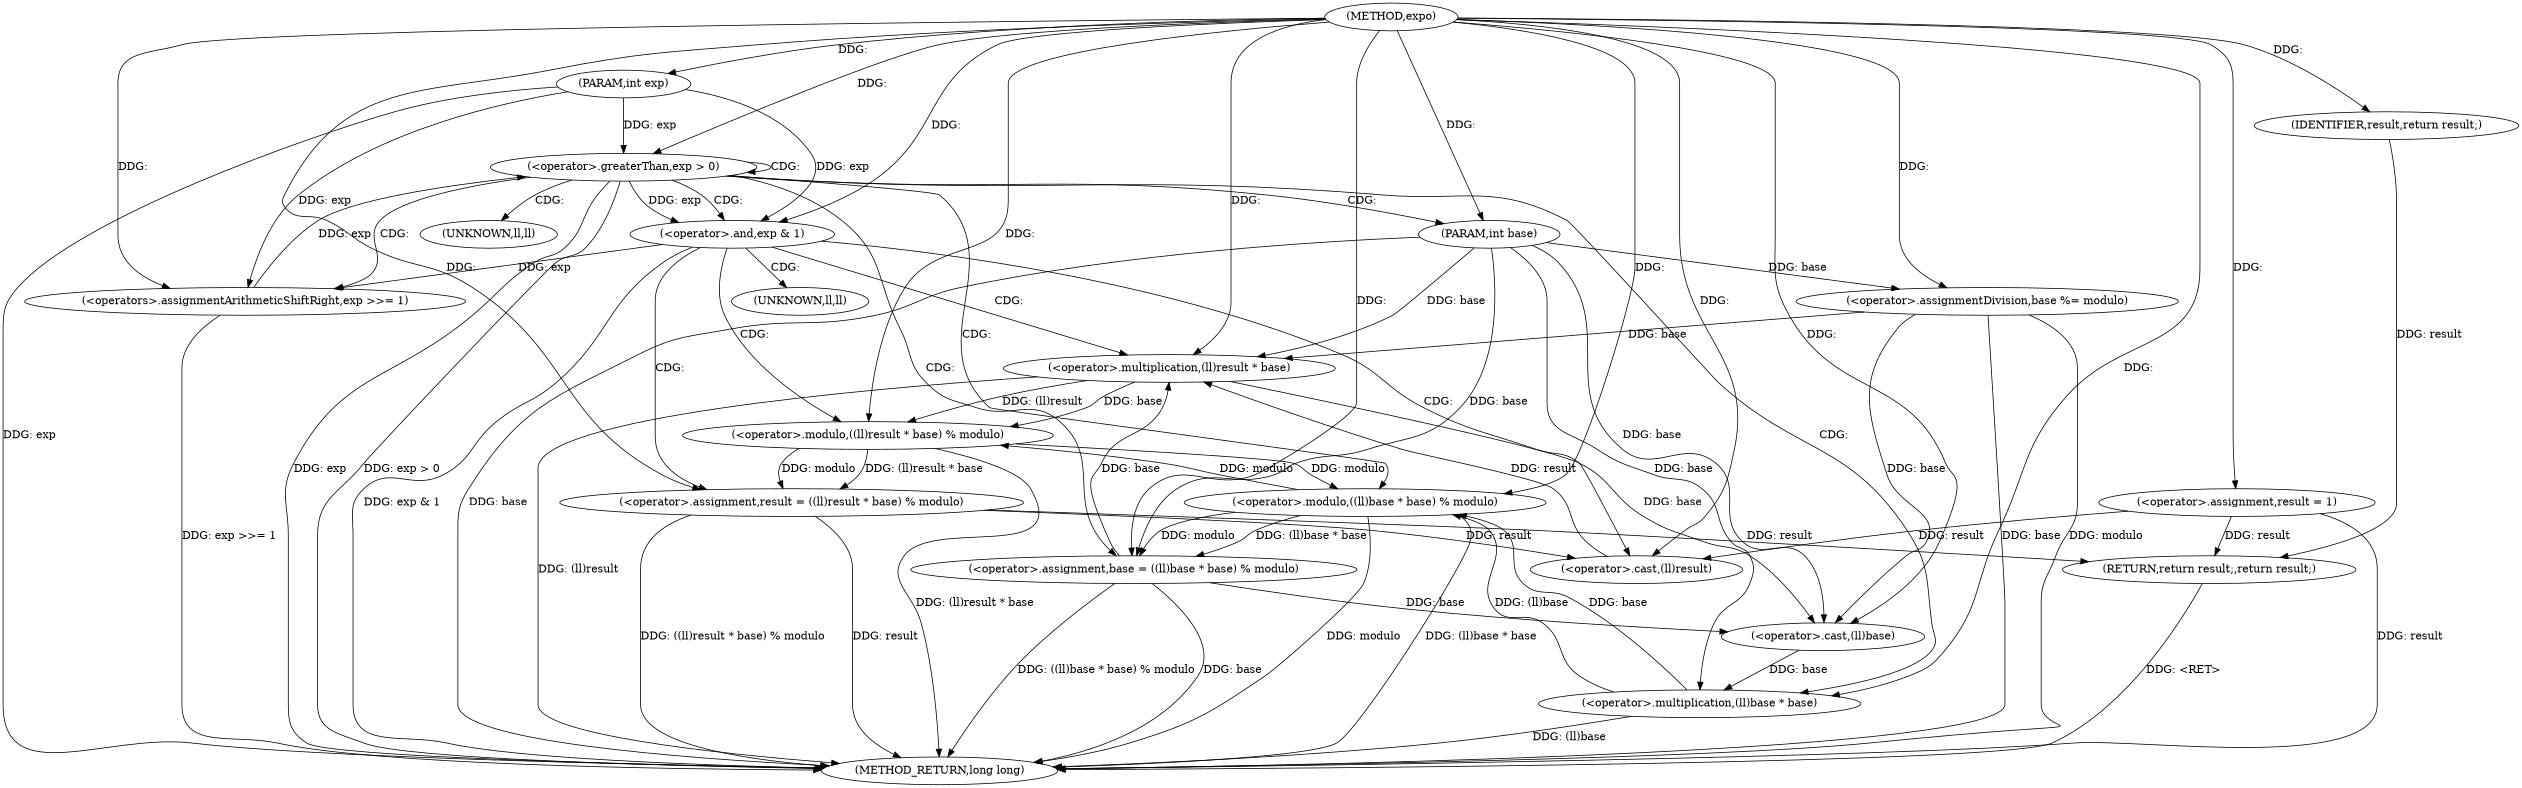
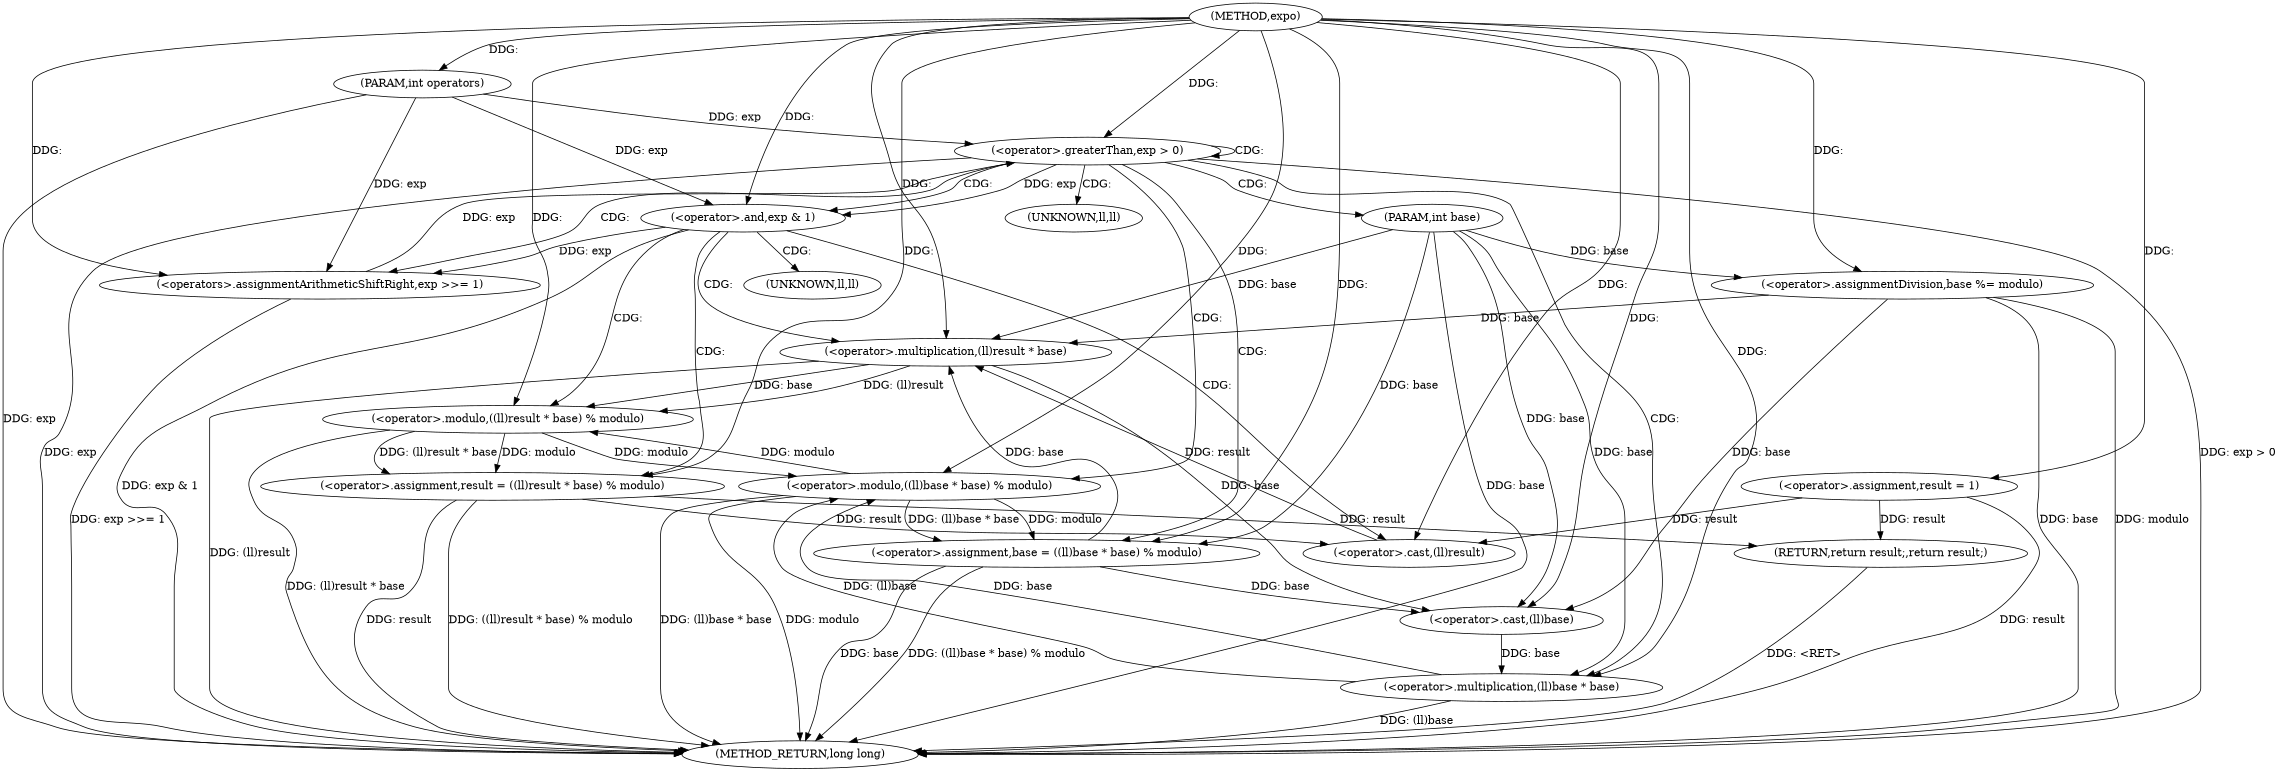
(624, 84) -> (422, 84)
(1439, 122) -> none
(2386, 126) -> none
